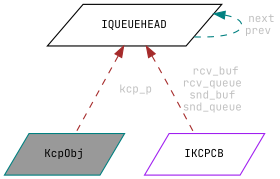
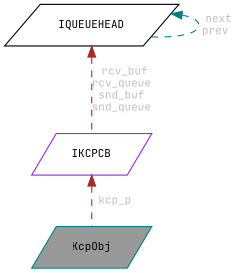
(97, 95) -> (92, 206)
